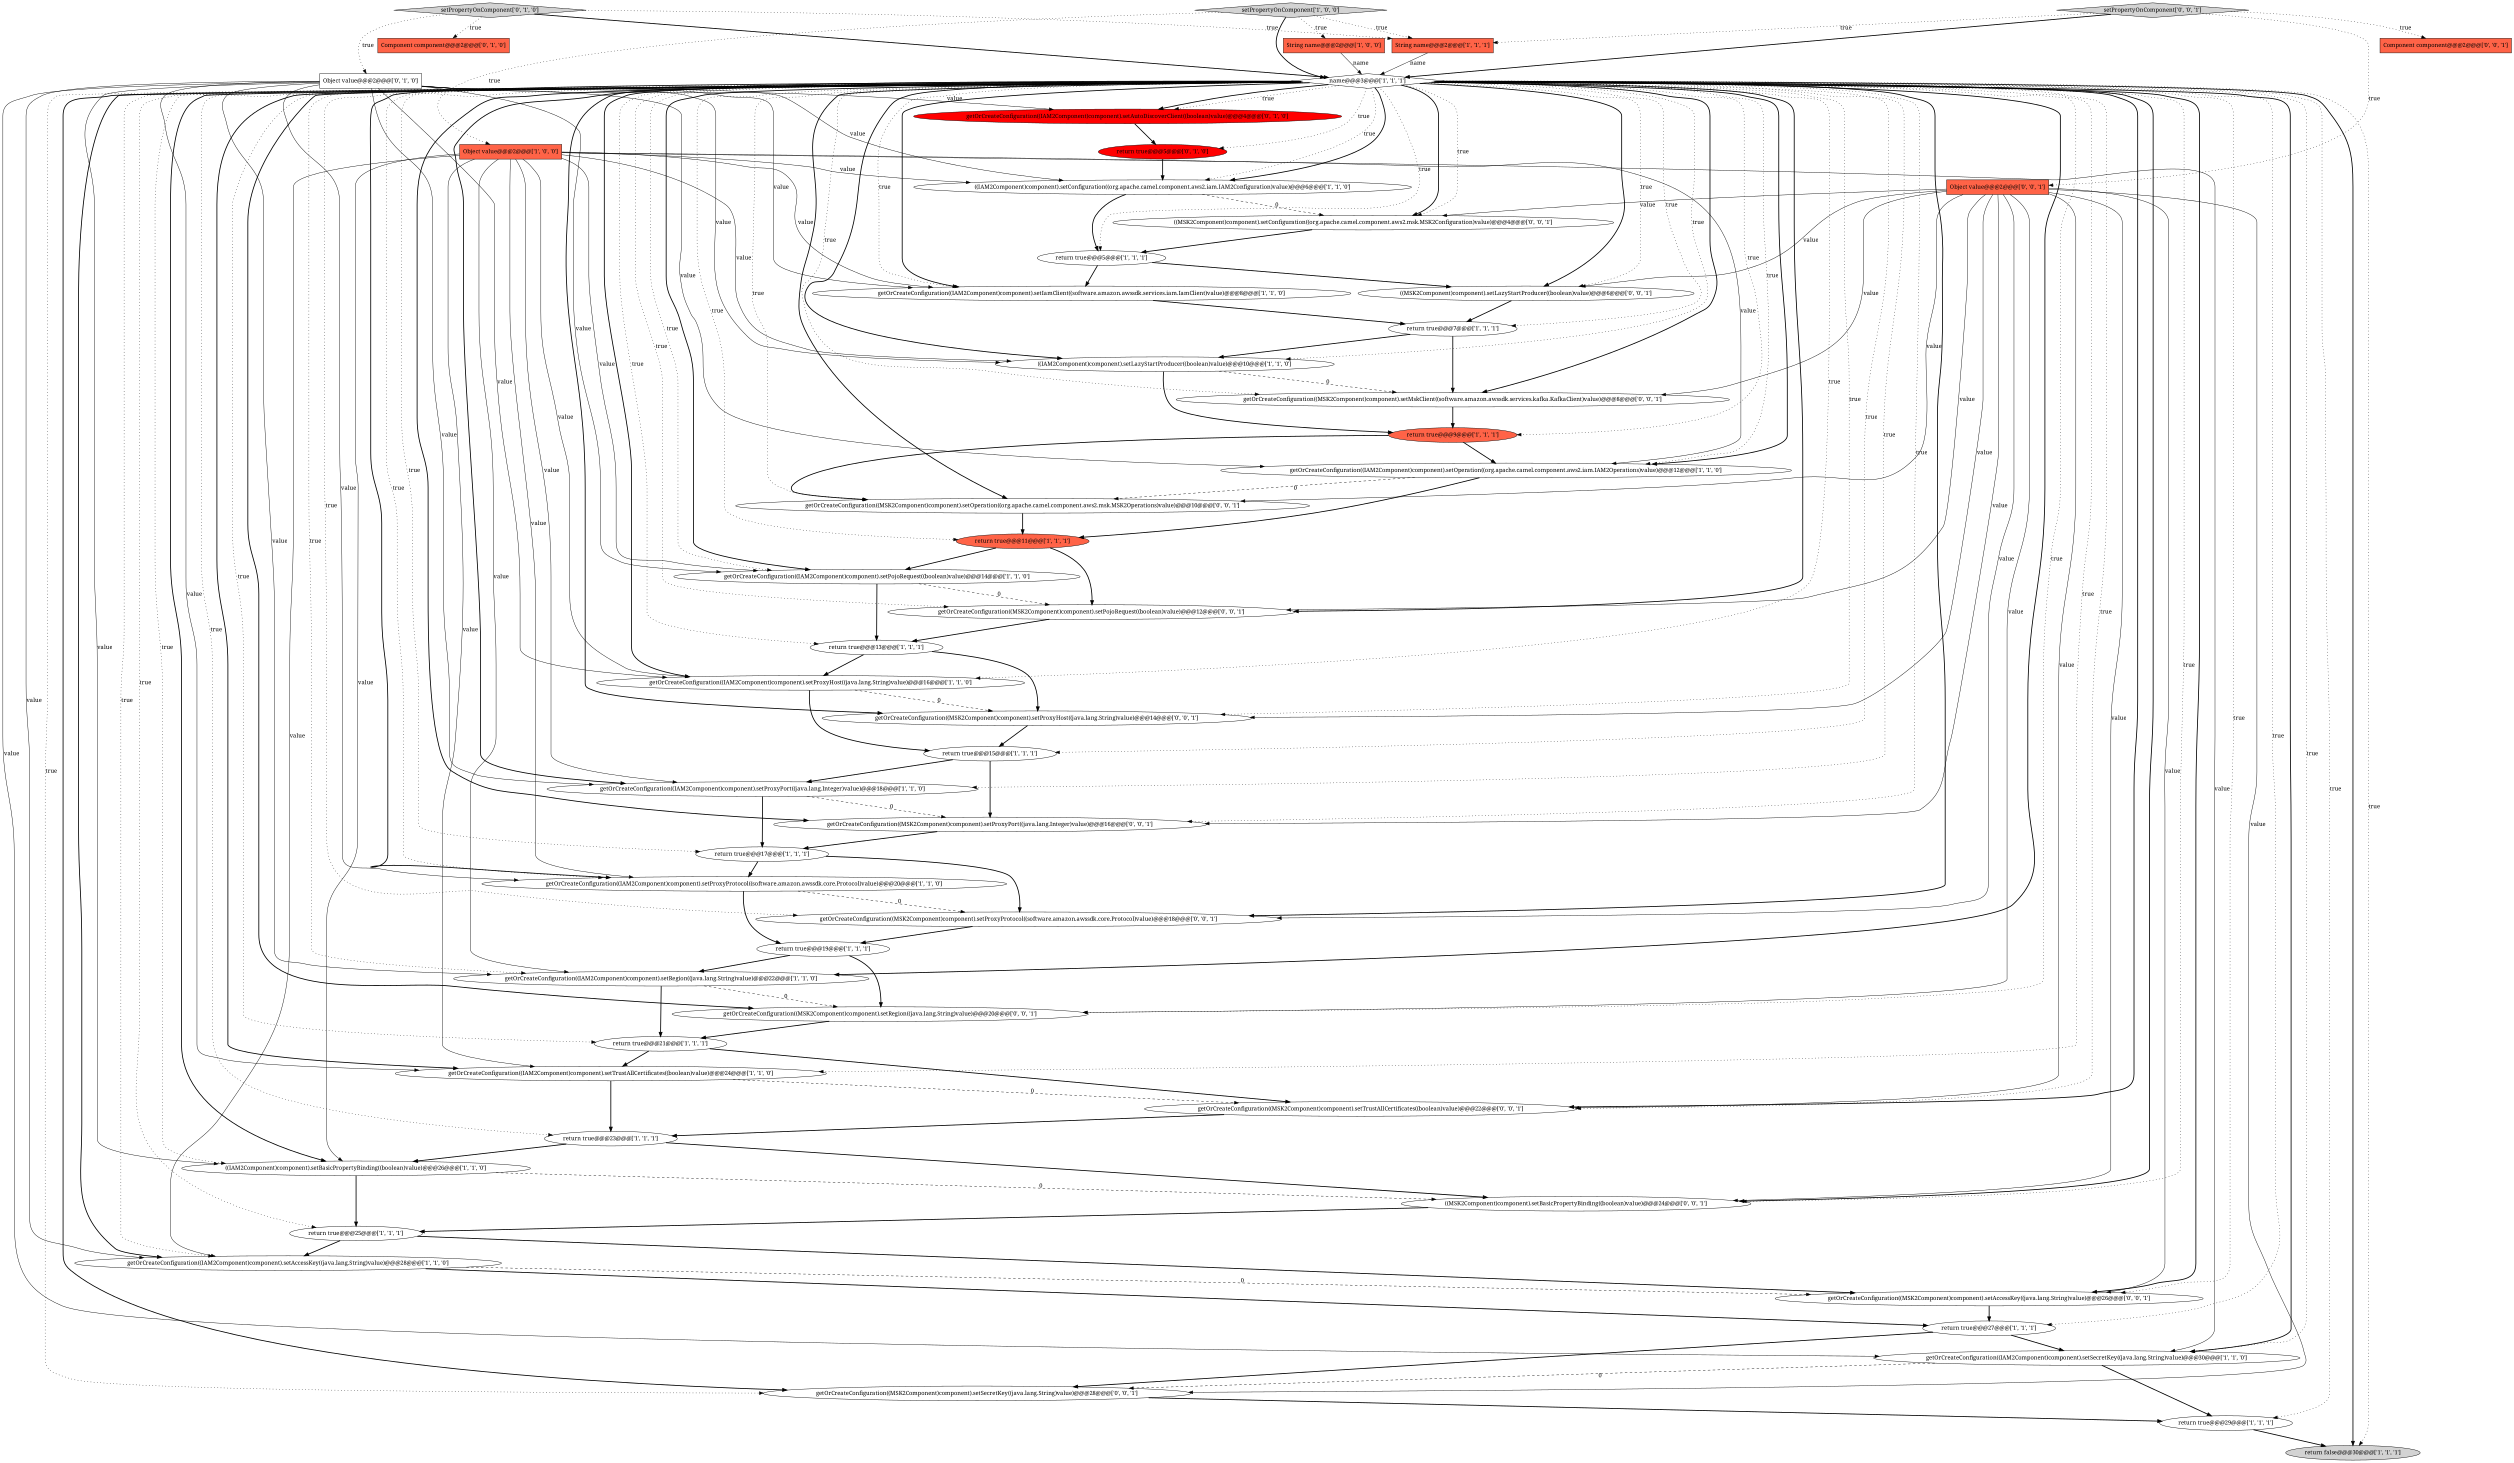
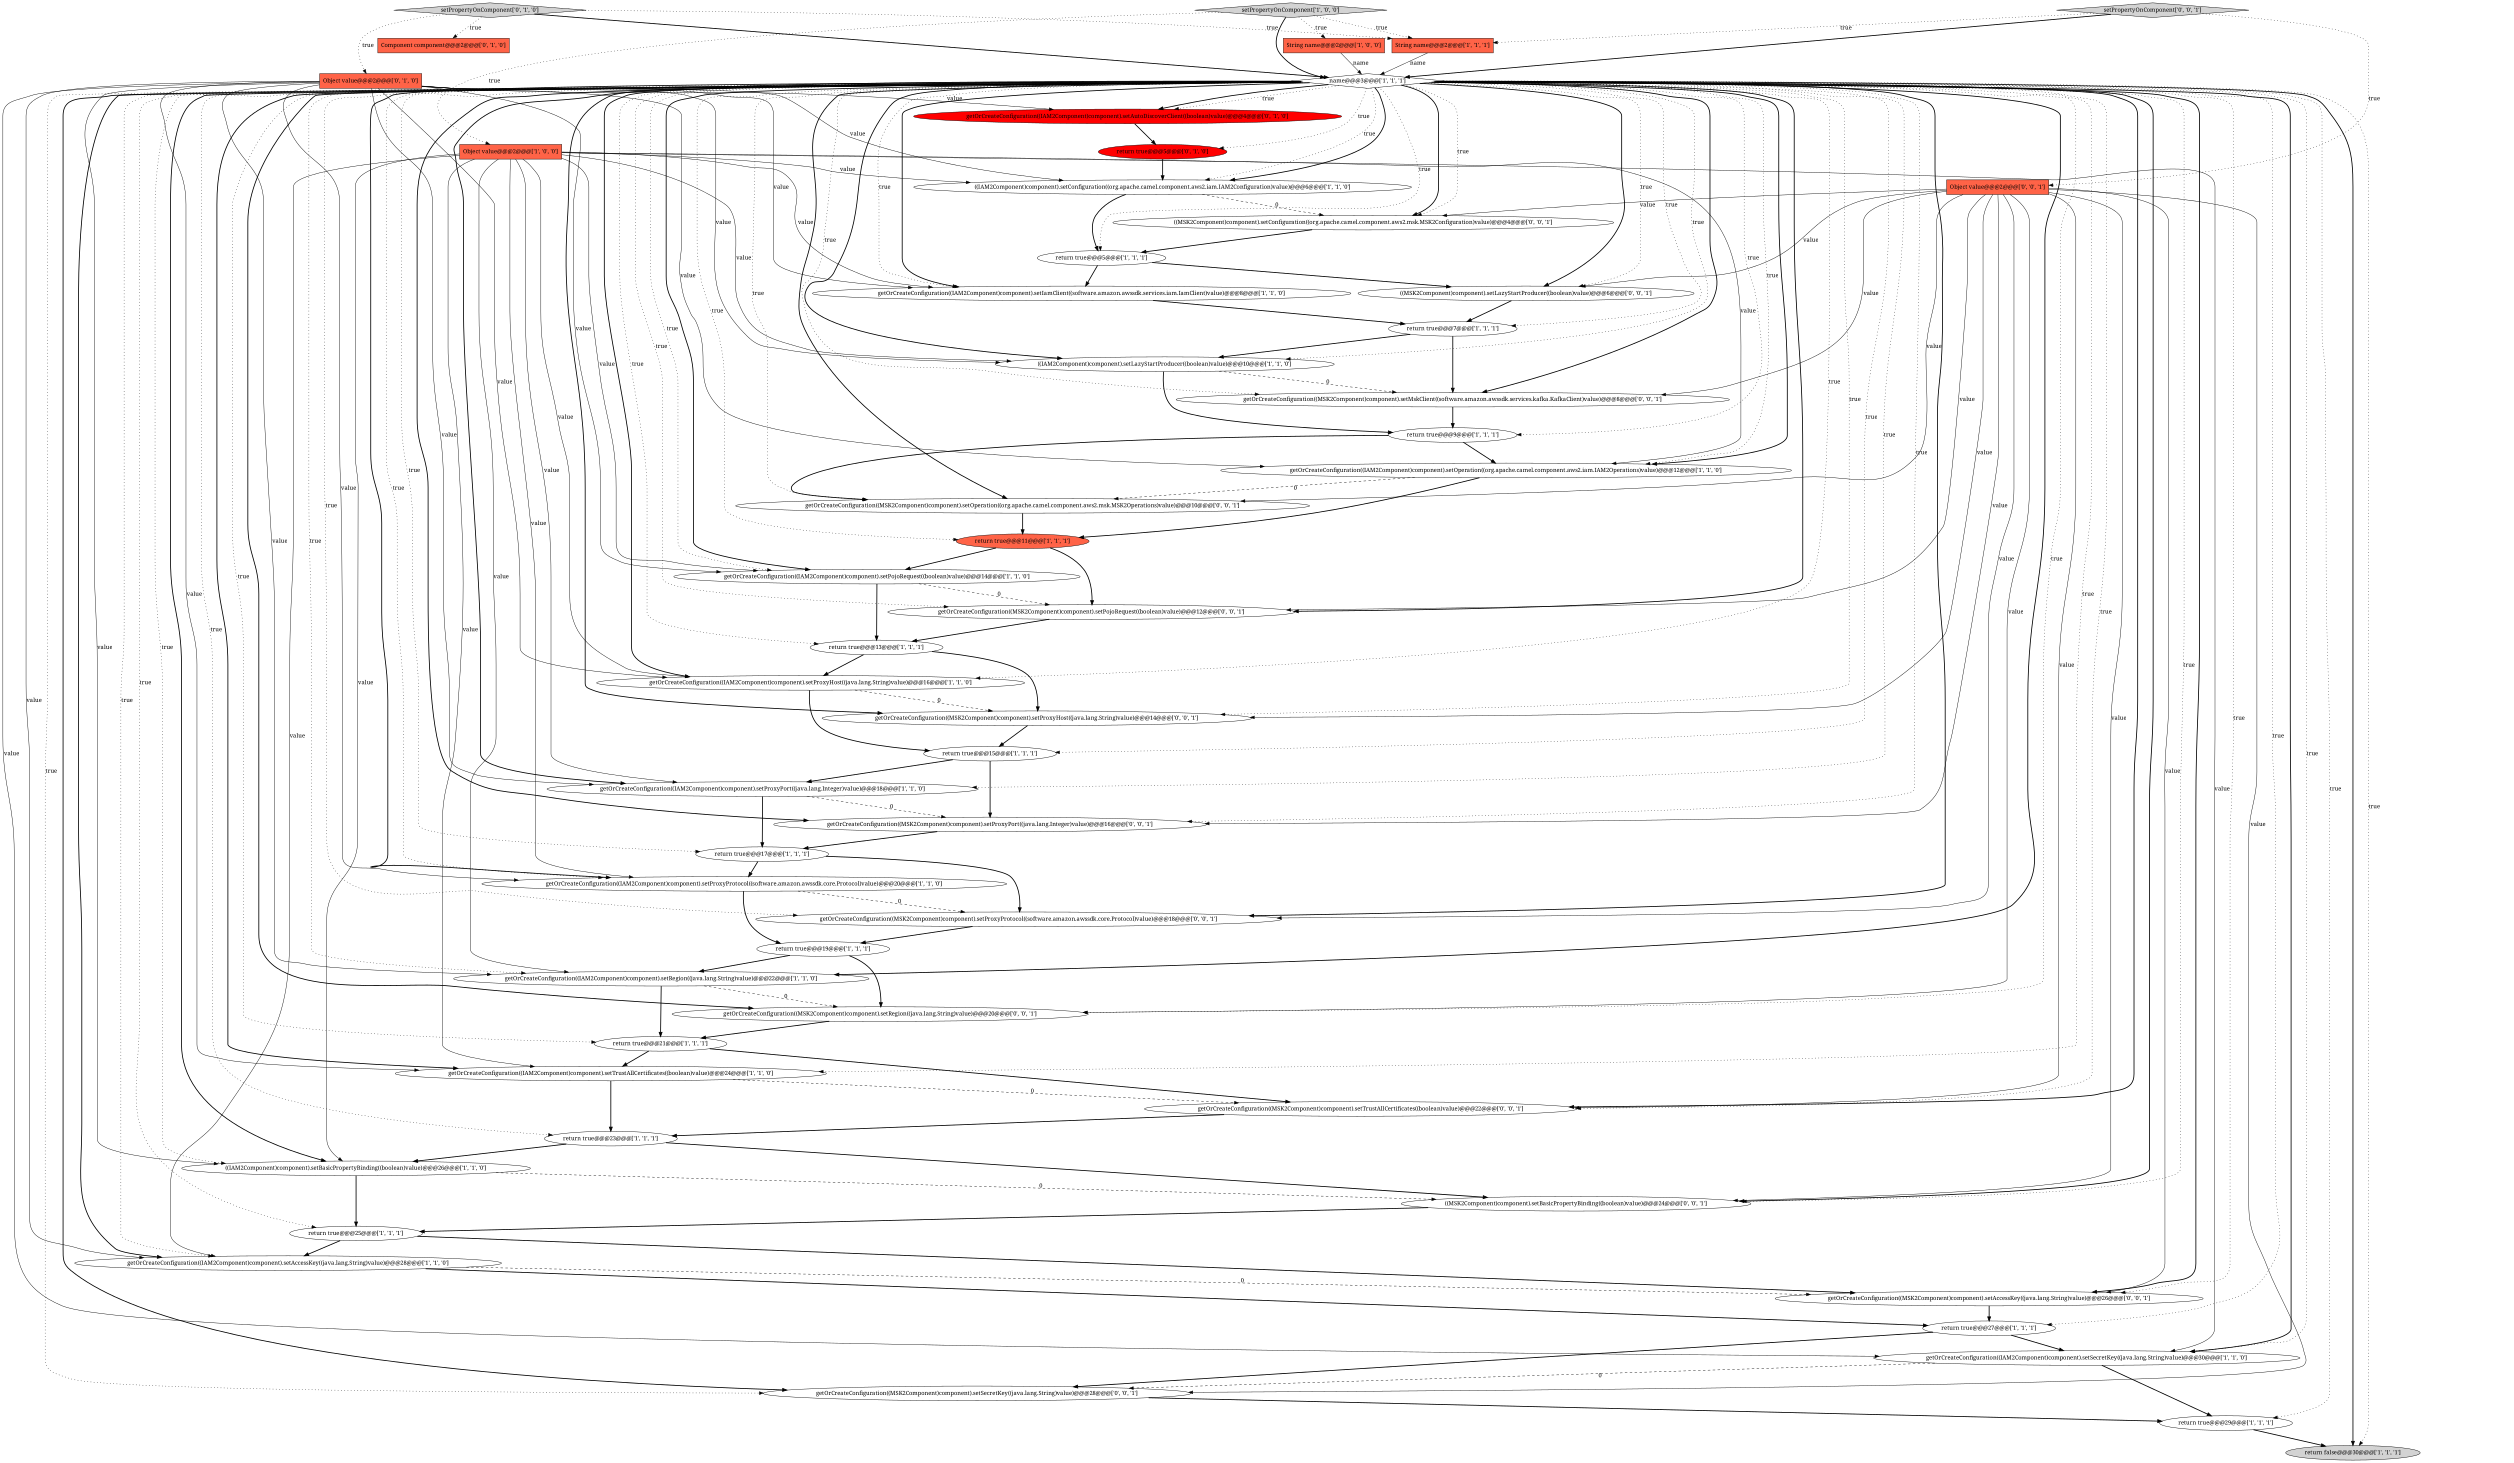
(2446, 46) -> none
(371, 81) -> (371, 81)
(1453, 435) -> (1453, 435)
